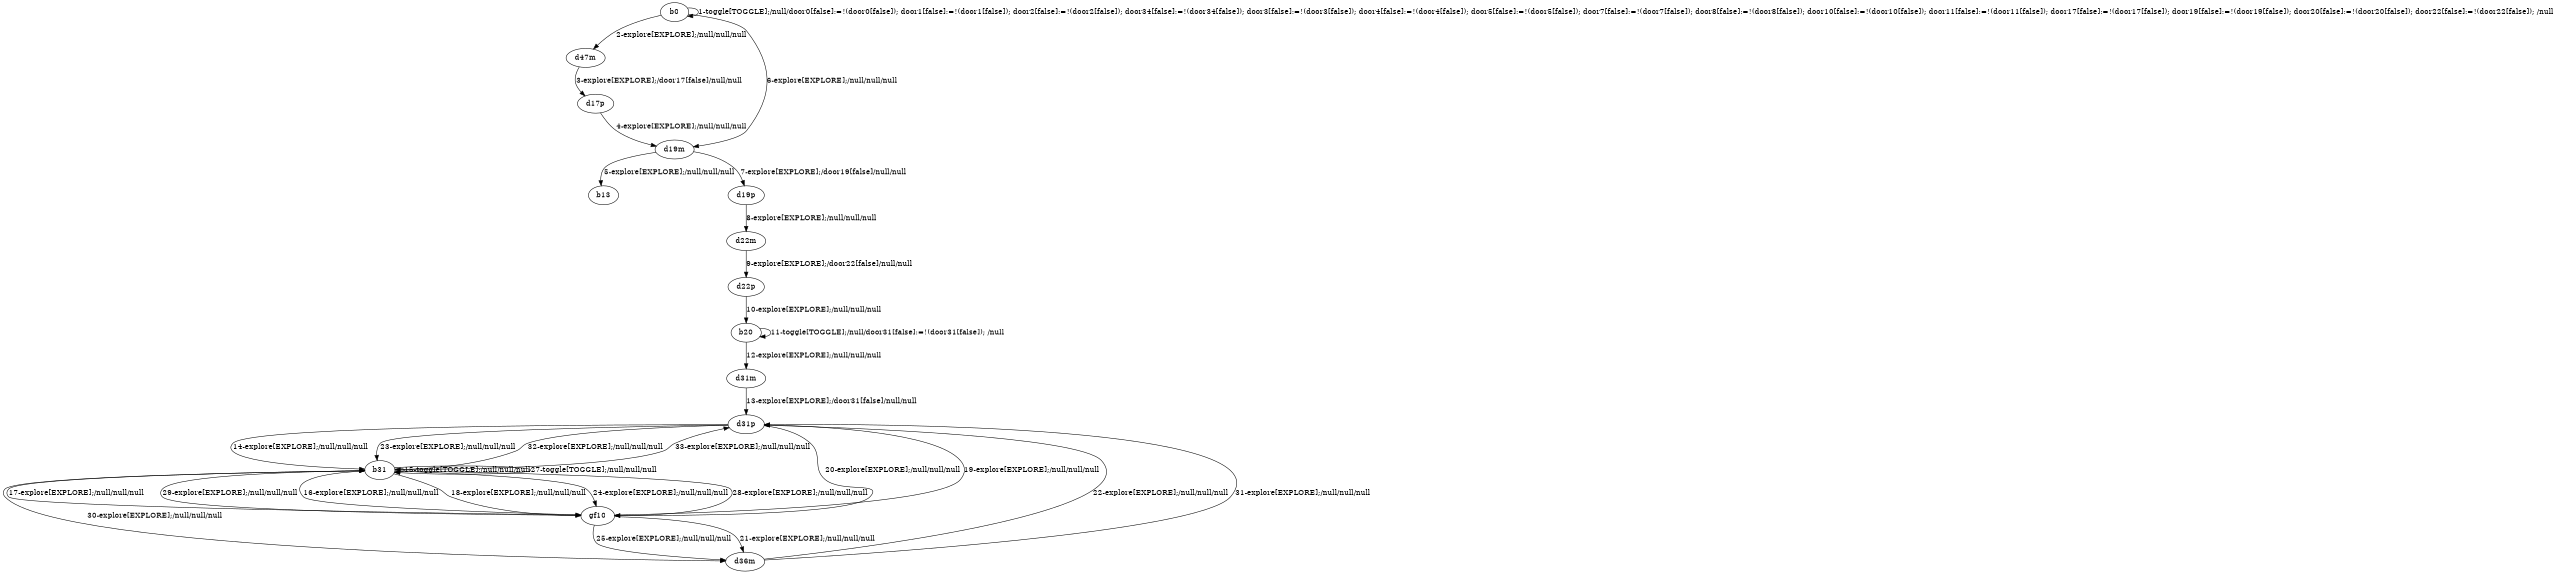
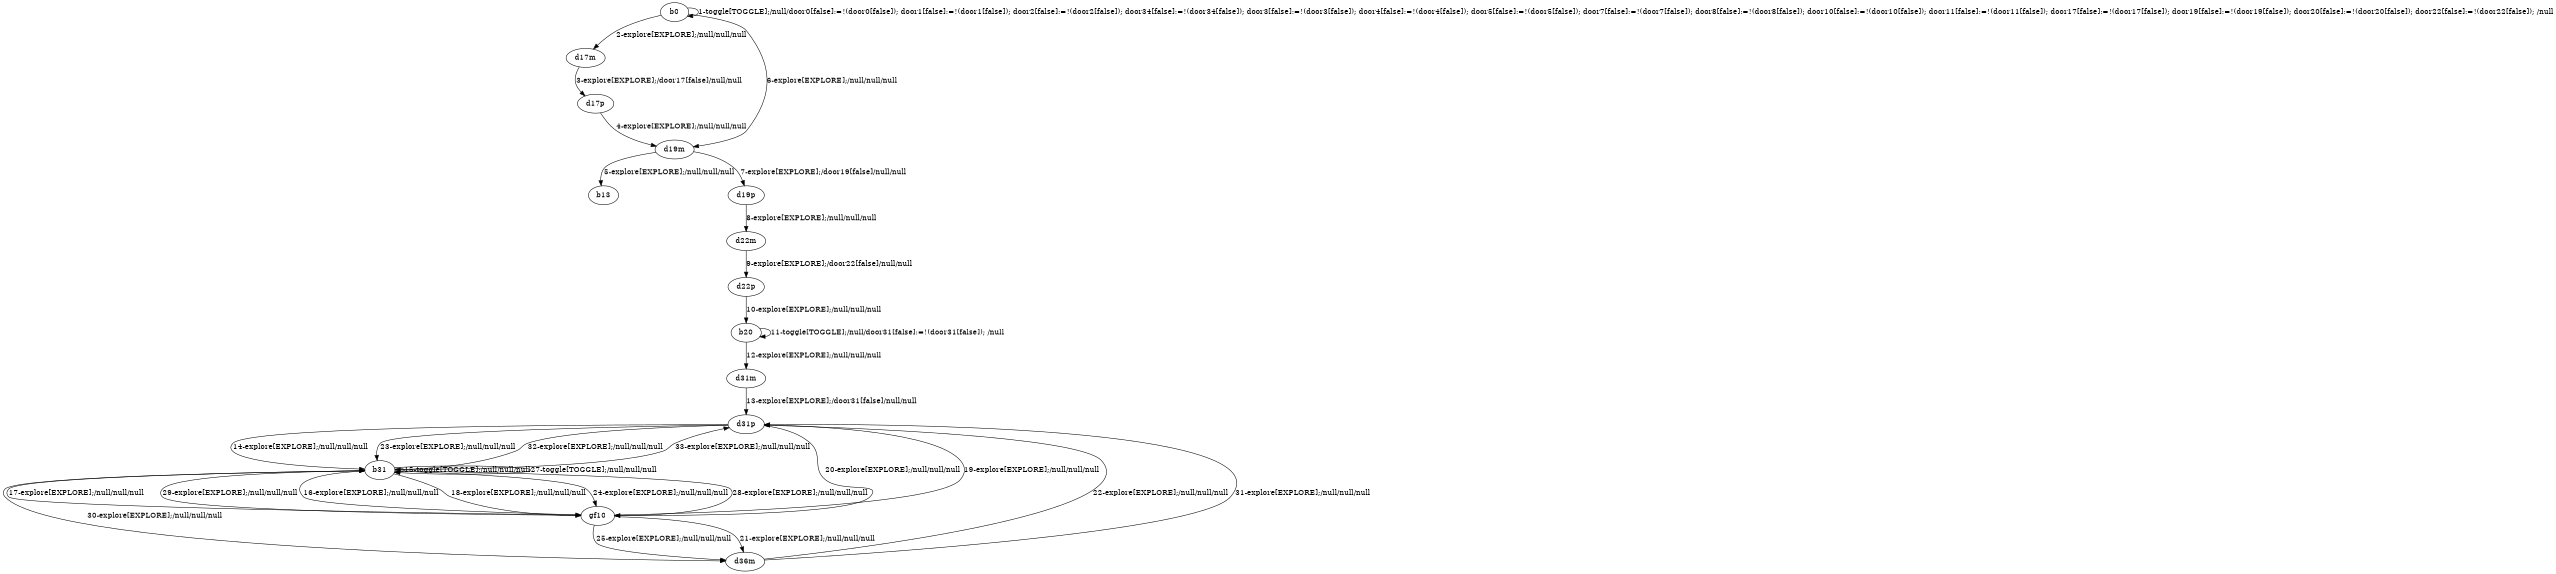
(586, 58) -> (586, 58)
